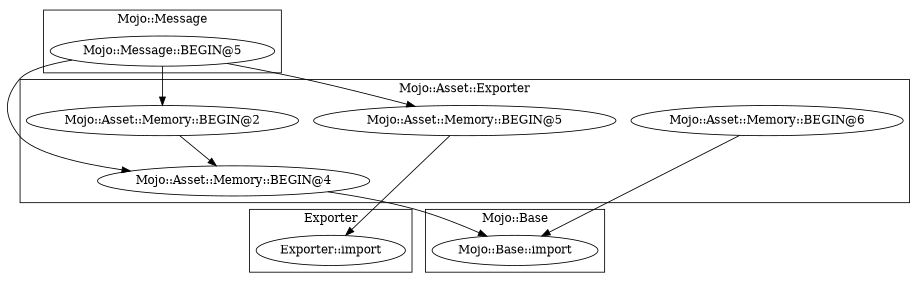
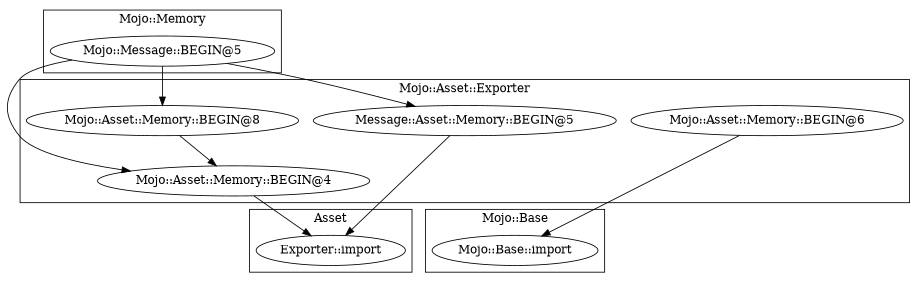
(162, 20) -> (162, 20)
(162, 121) -> (162, 121)
(465, 121) -> (465, 121)
(420, 211) -> (282, 215)
(331, 219) -> (331, 219)
